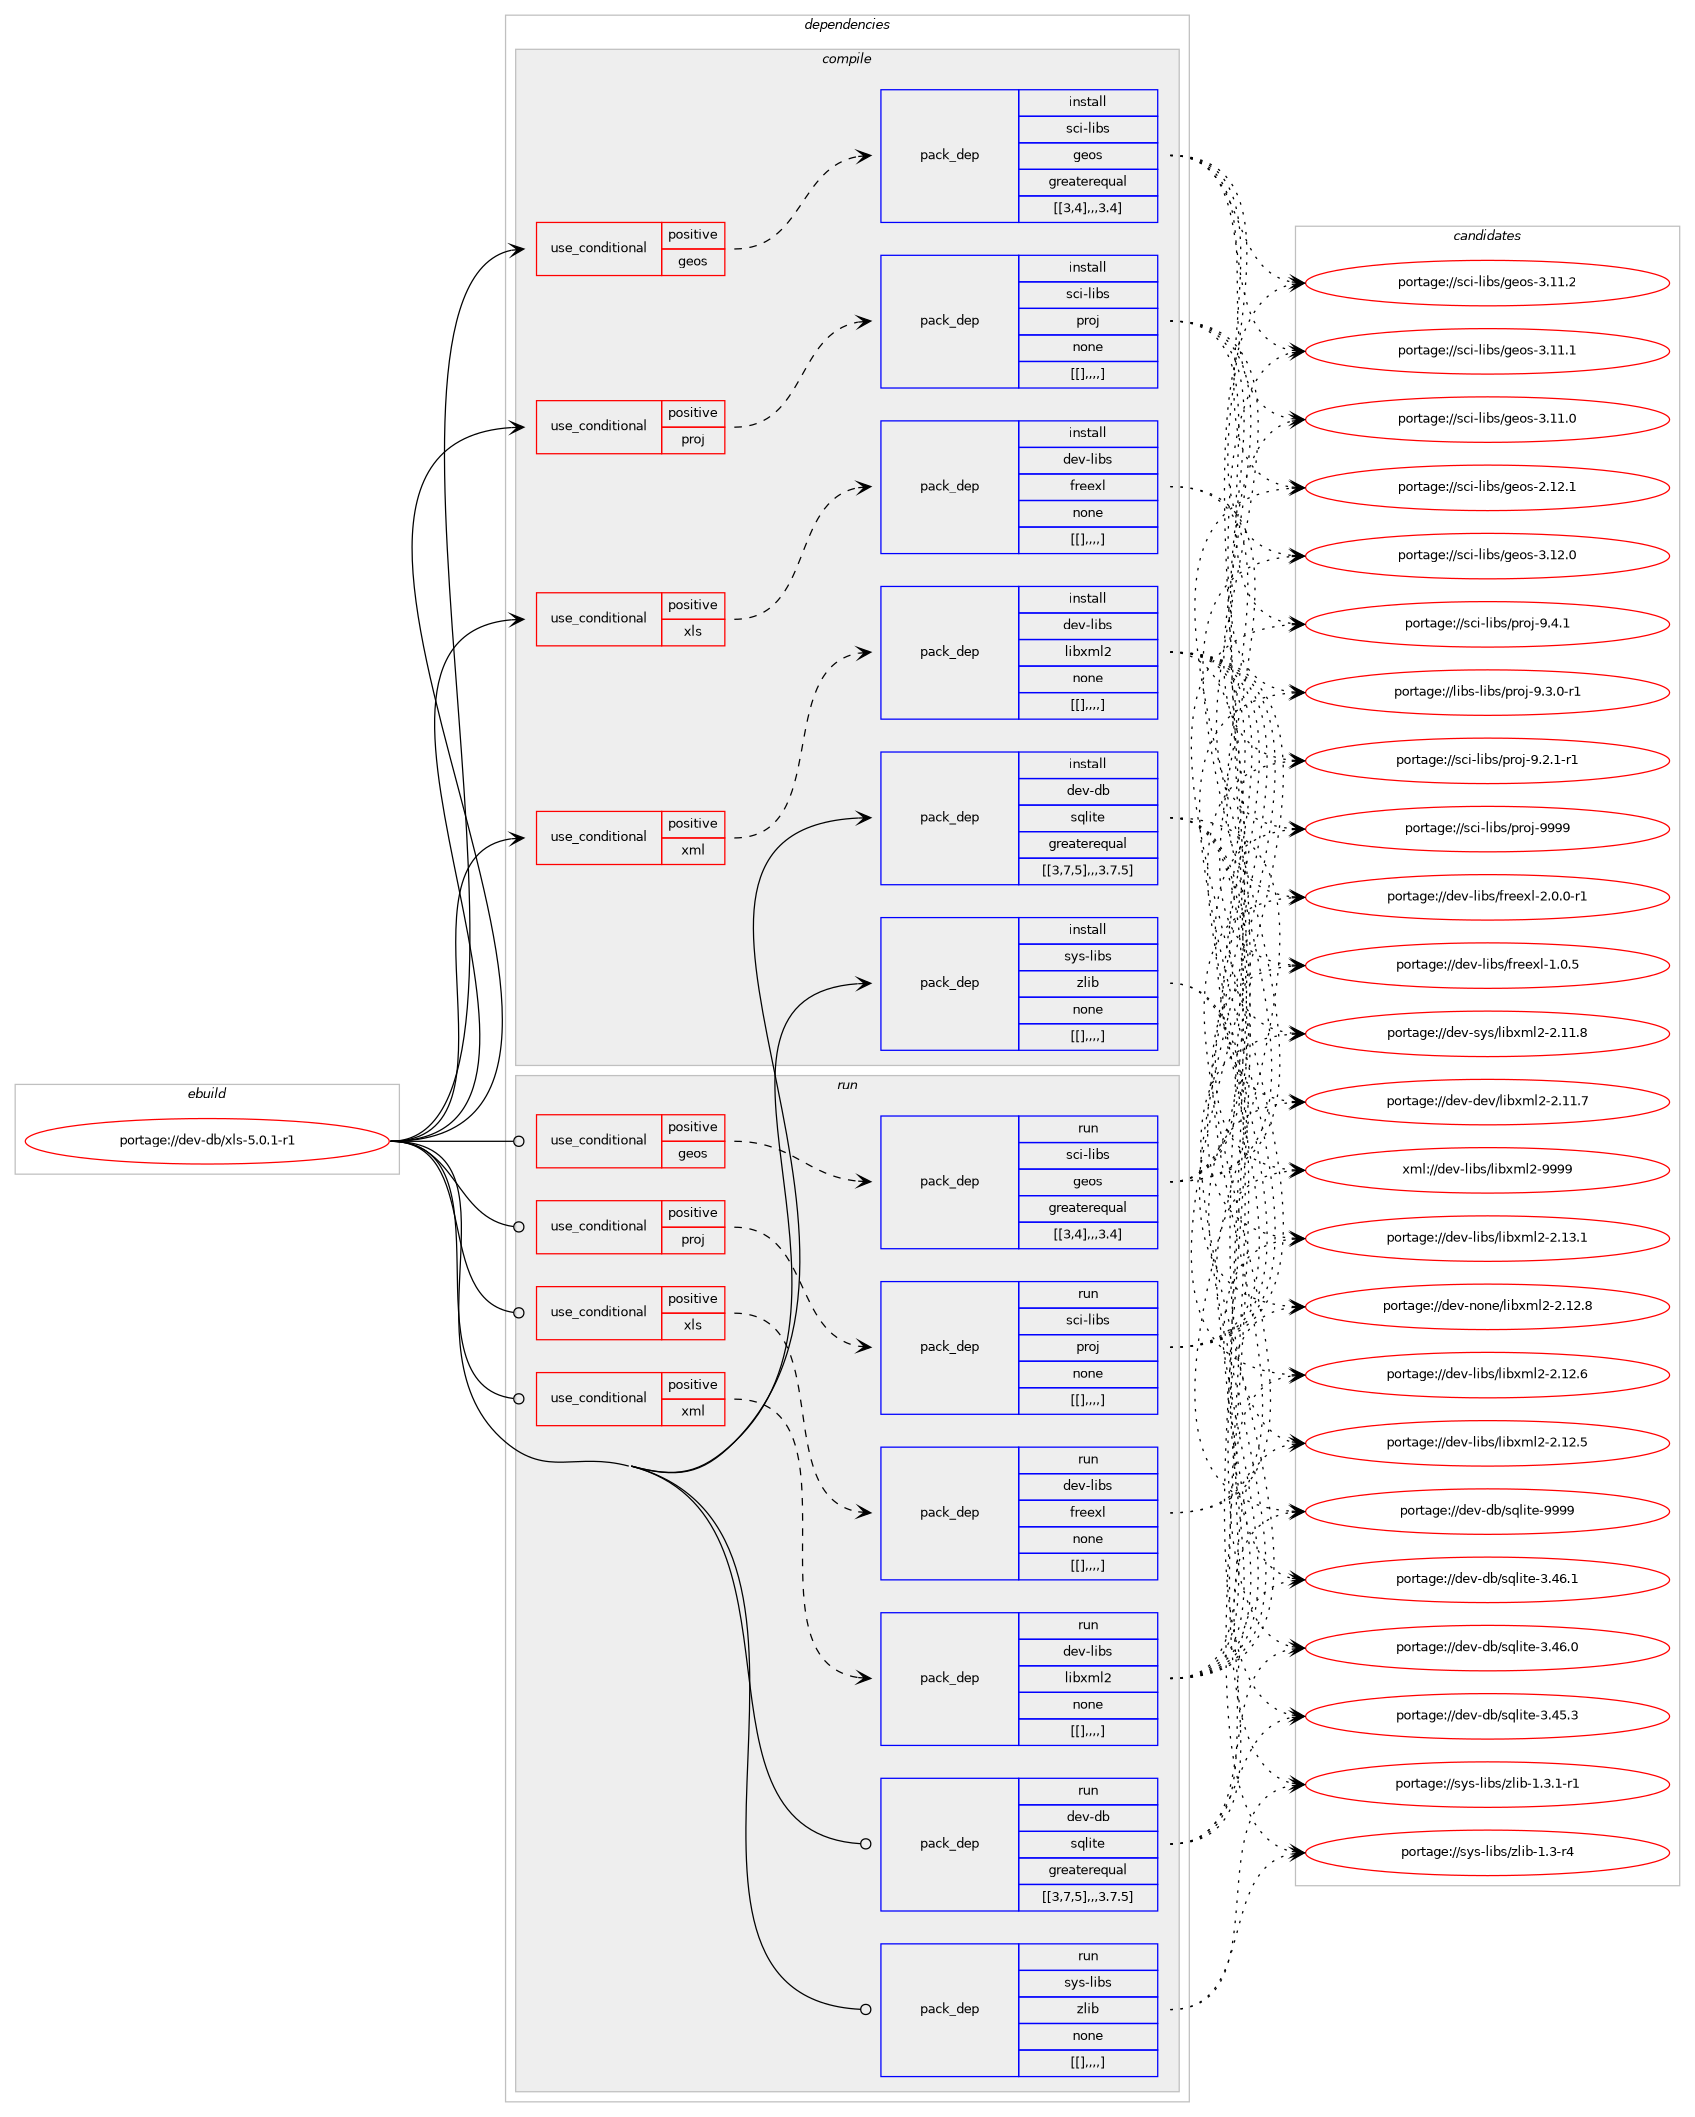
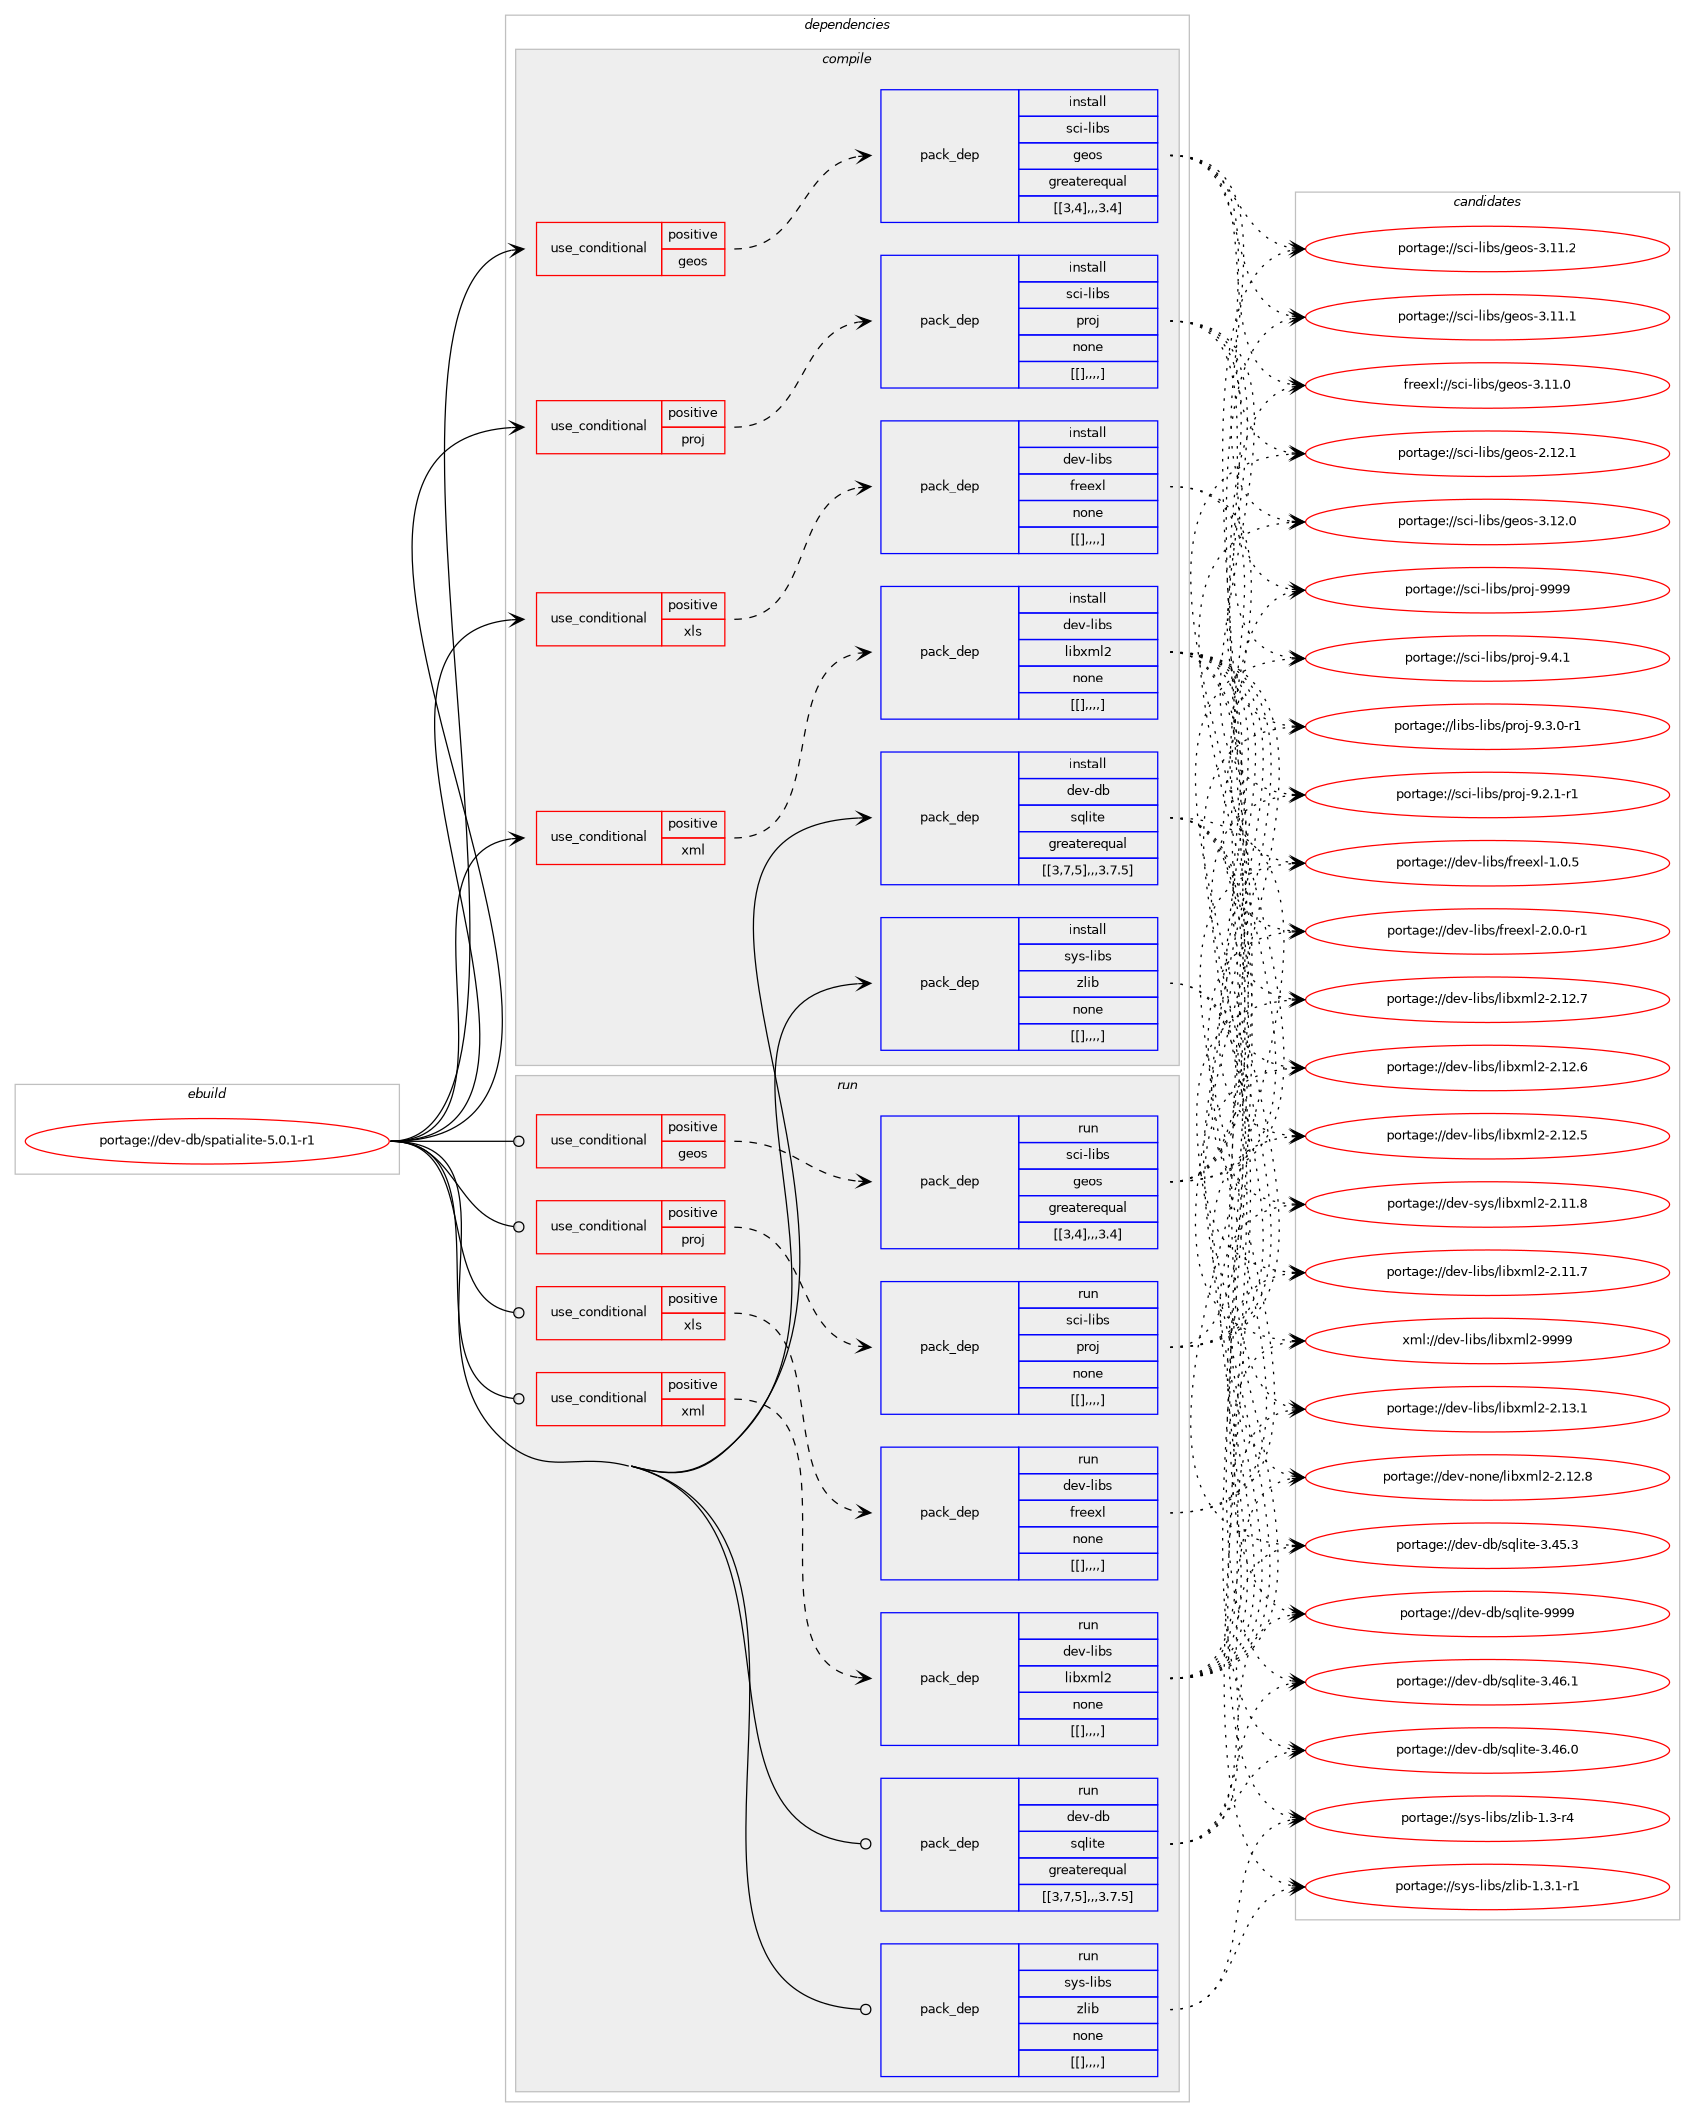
(1488, 420) -> (1488, 385)
none -> (1488, 1000)
(1488, 1102) -> (1488, 1273)
(207, 1141) -> (207, 1141)
